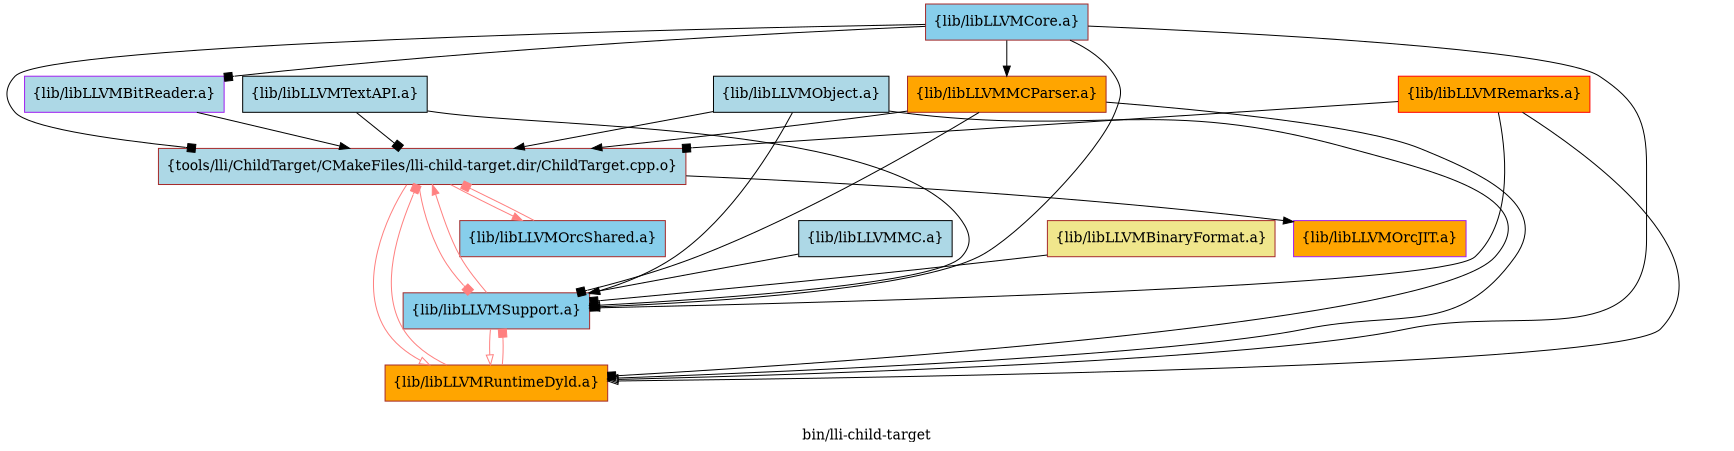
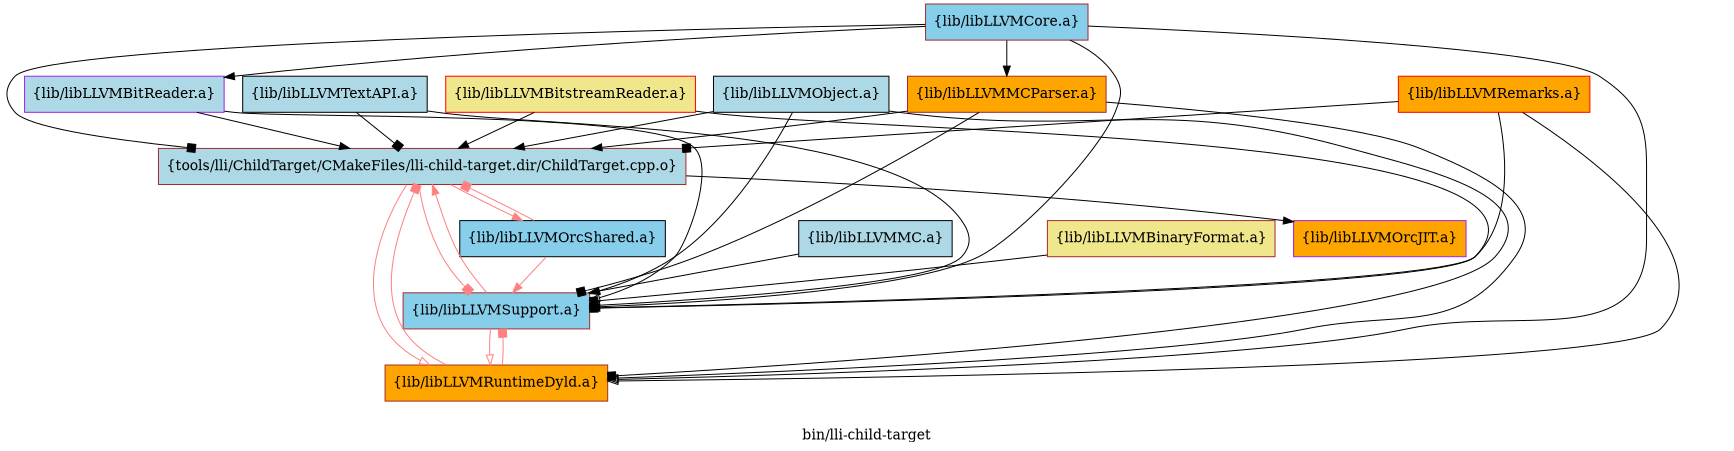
(580, 46) -> (580, 46)
none -> (571, 94)
none -> (427, 117)
(563, 239) -> (563, 239)
none -> (533, 271)
